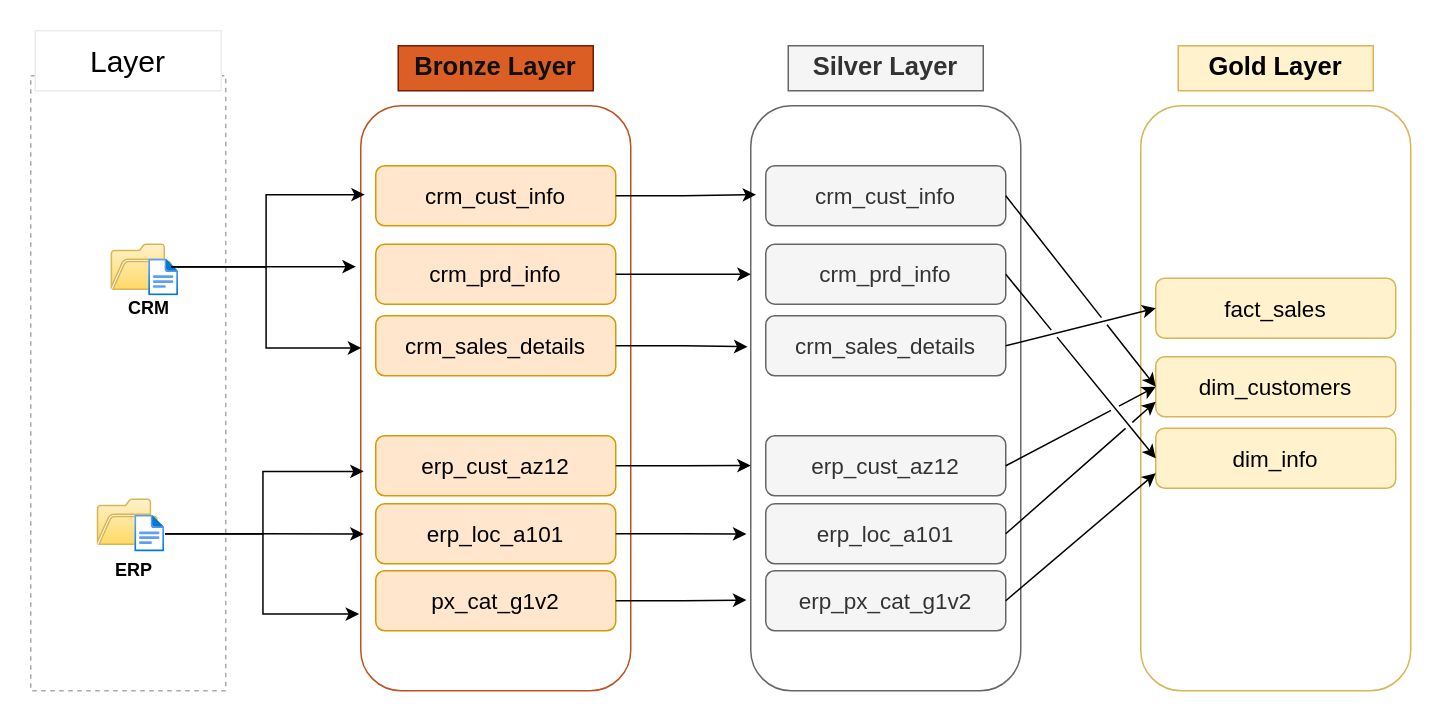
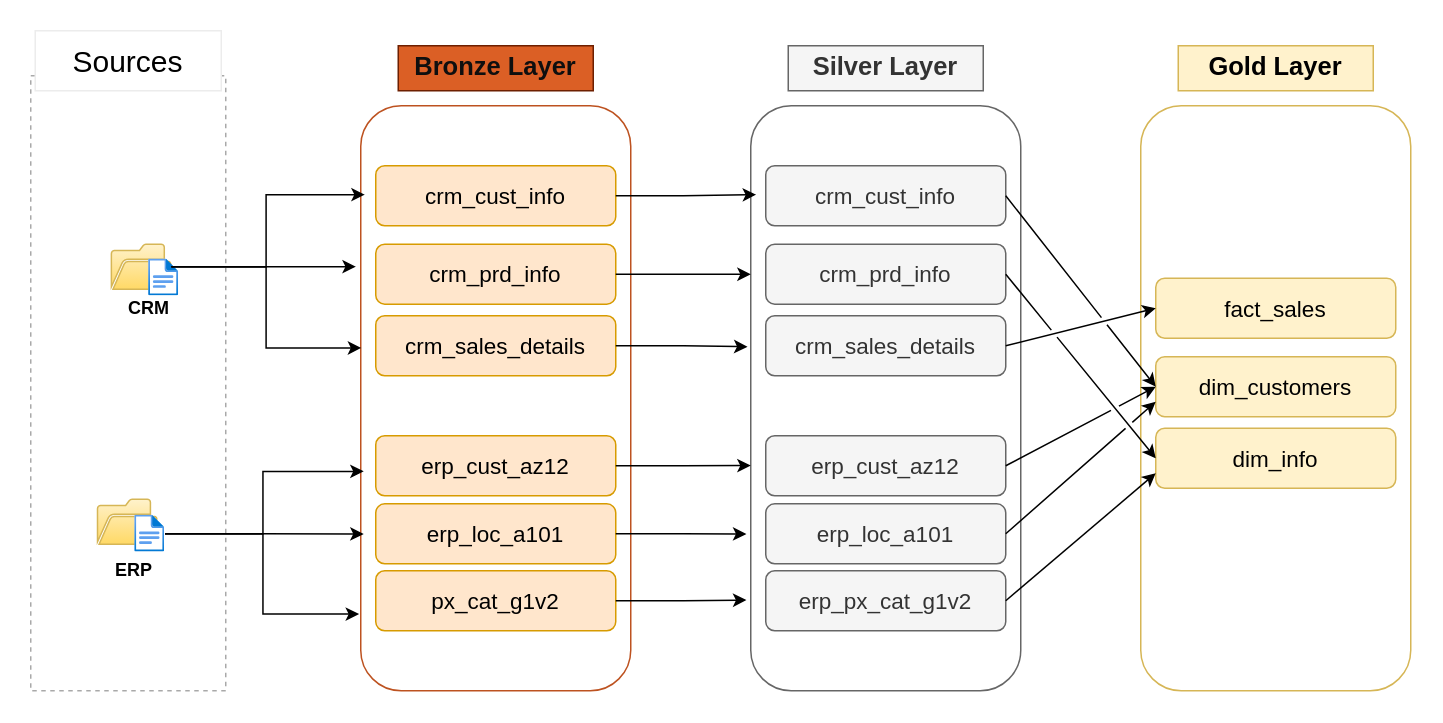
(128, 61) -> (128, 61)
